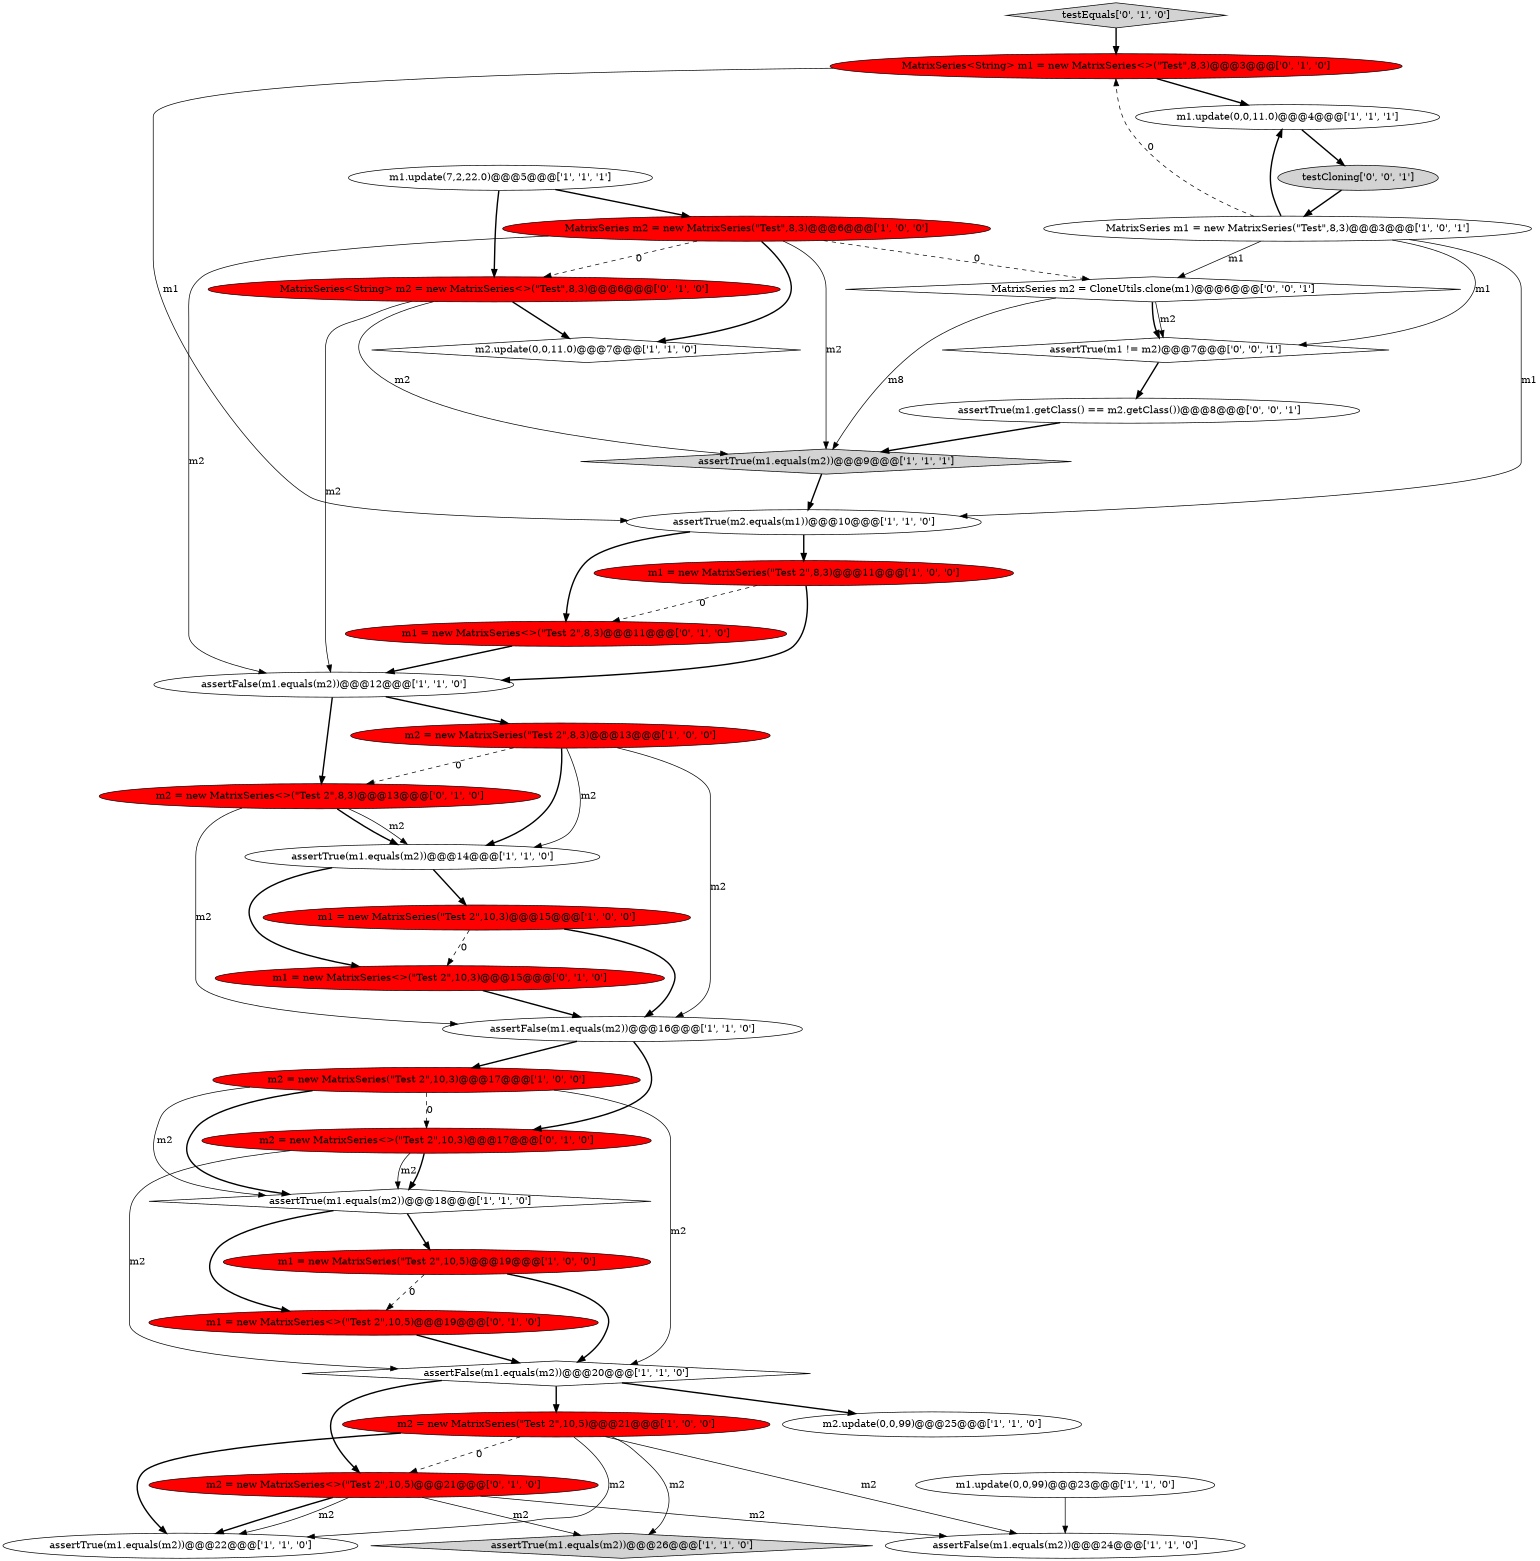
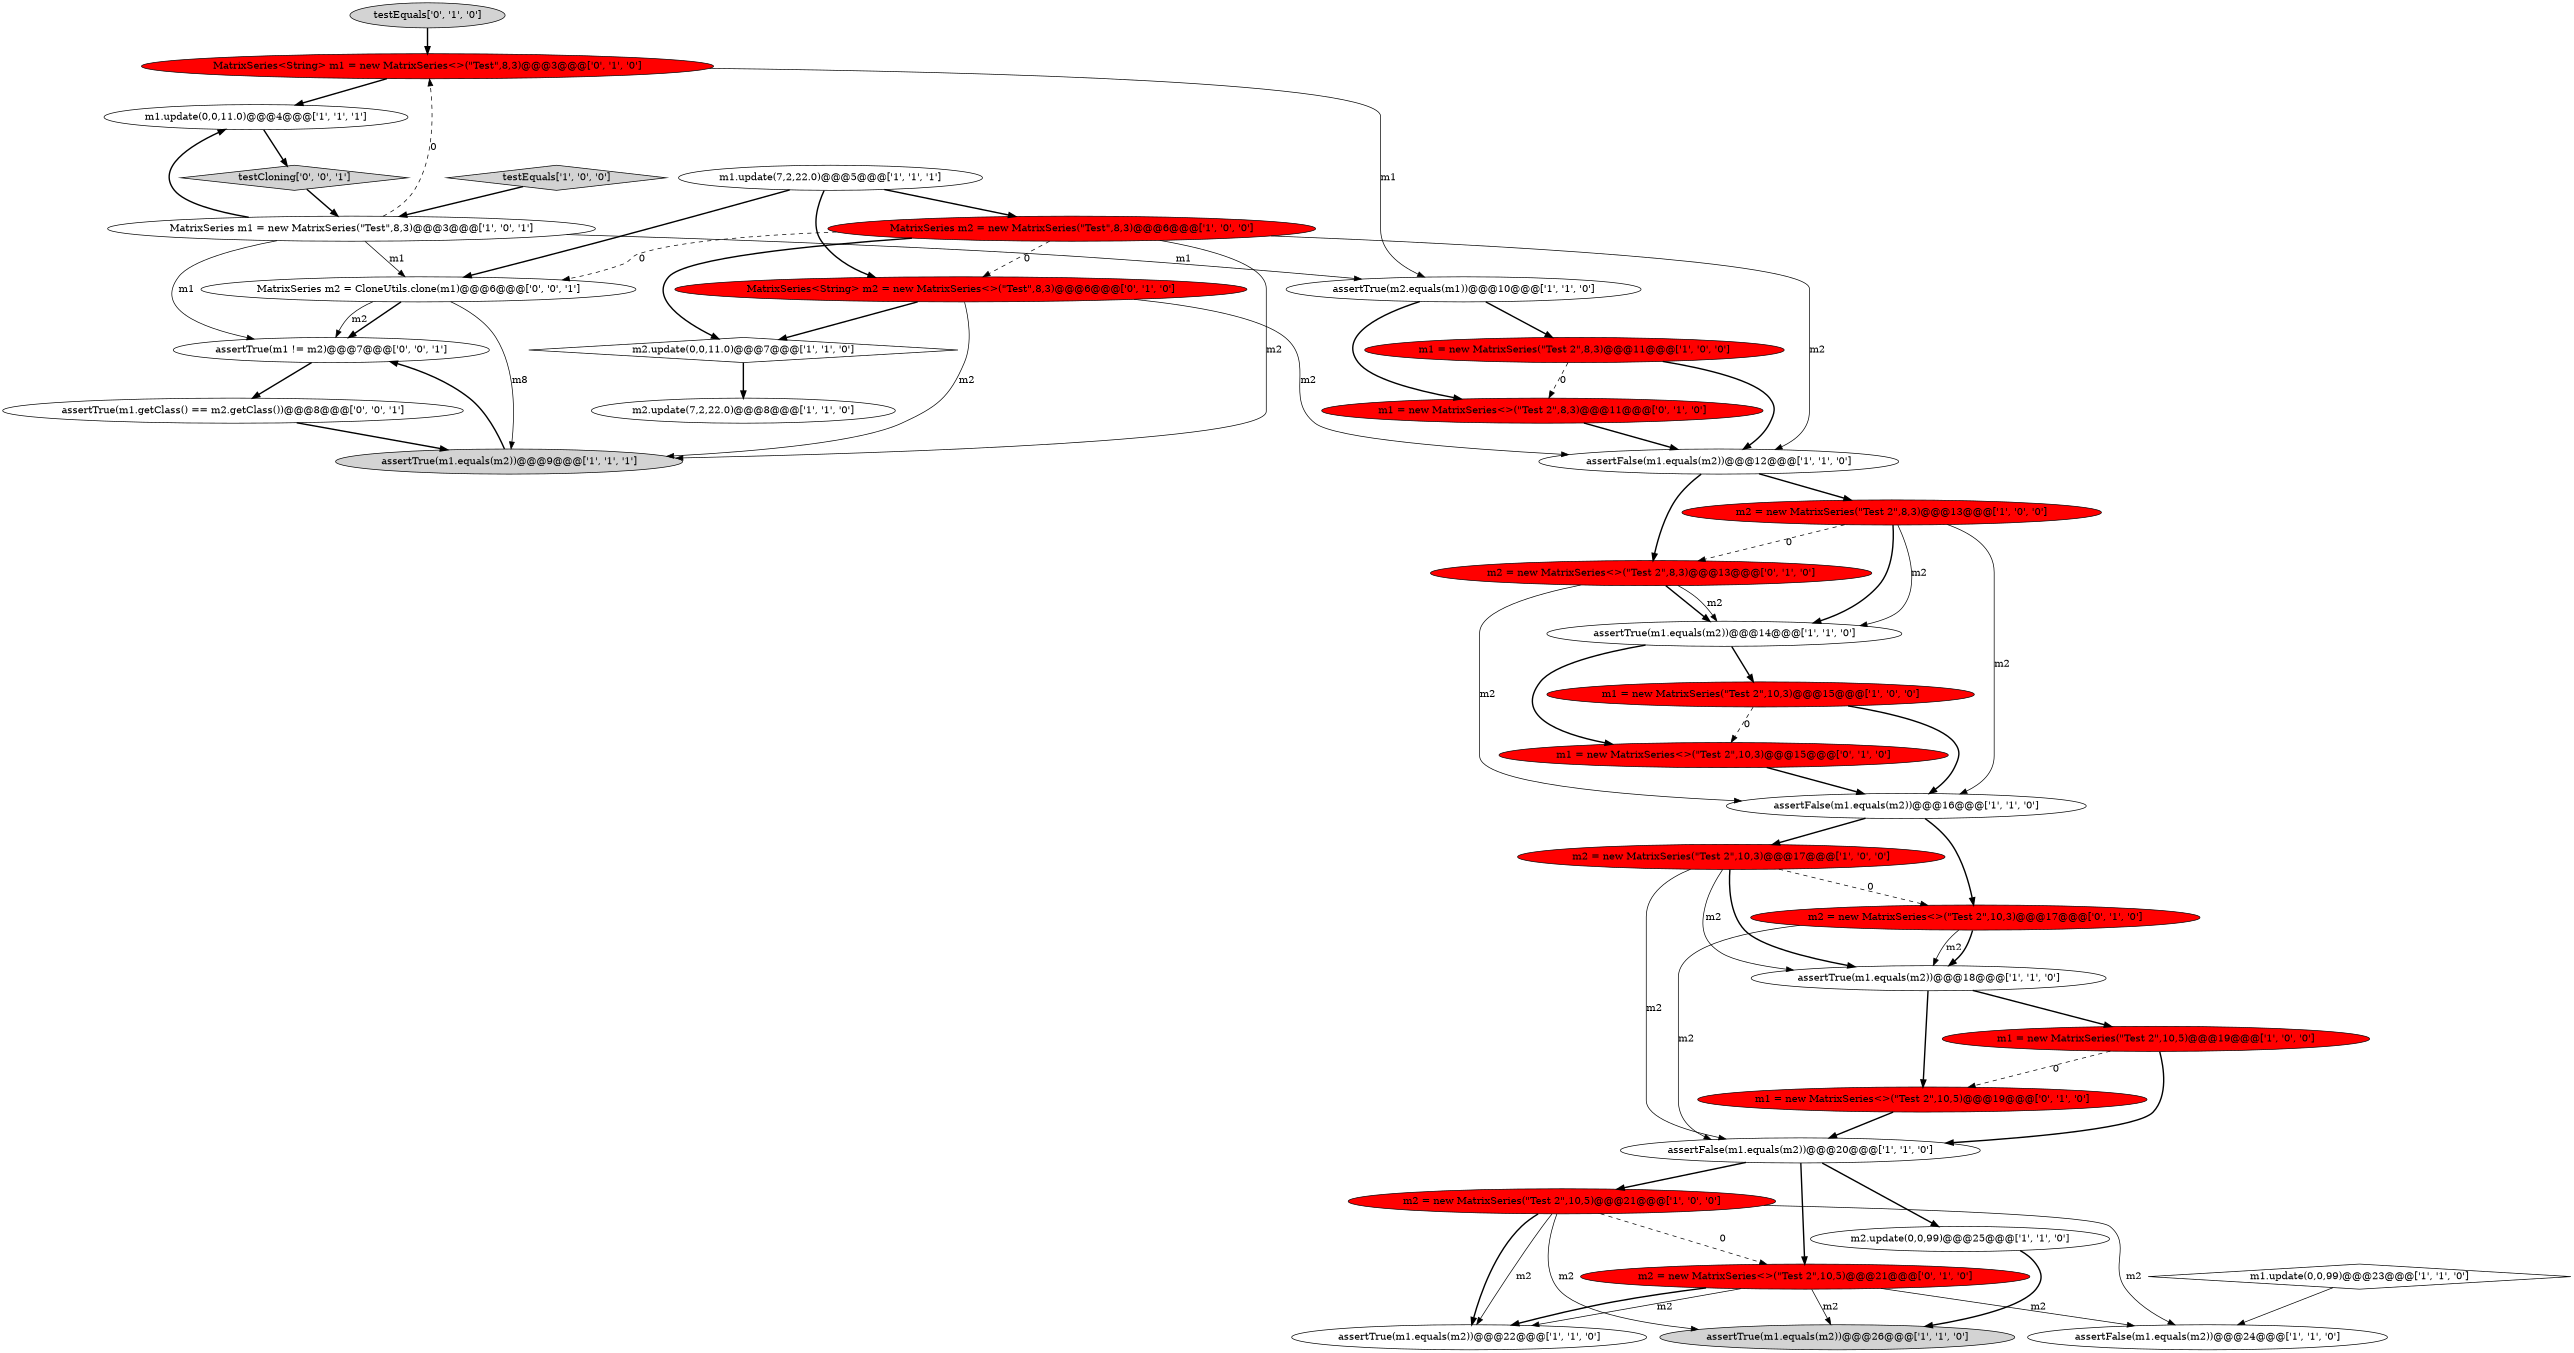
(1116, 15) -> (428, 15)
none -> (557, 178)
(1358, 178) -> (294, 178)
none -> (639, 231)
(1153, 289) -> (418, 289)
(1166, 350) -> (331, 350)
none -> (743, 411)
(826, 462) -> (509, 462)
(816, 489) -> (462, 393)
(400, 1201) -> (1929, 978)
none -> (2017, 1302)
(556, 1374) -> (1800, 1150)
(1065, 1485) -> (2360, 1277)
(622, 1546) -> (1837, 1337)
